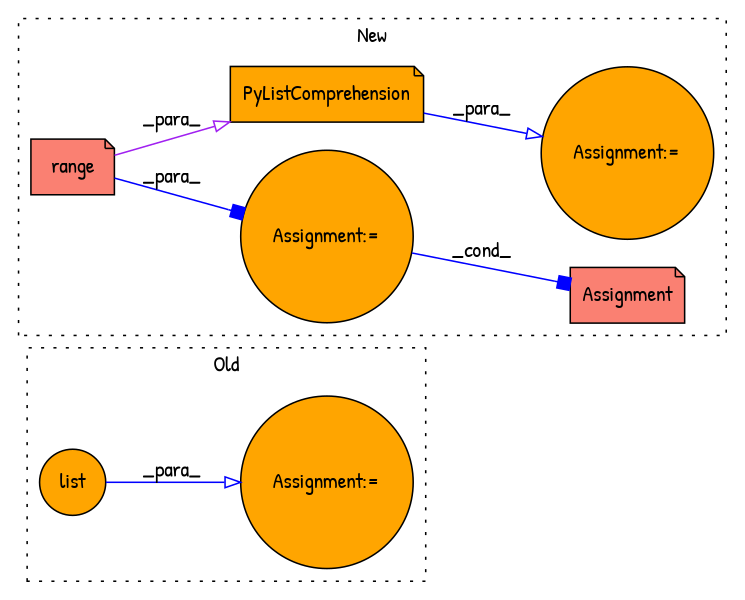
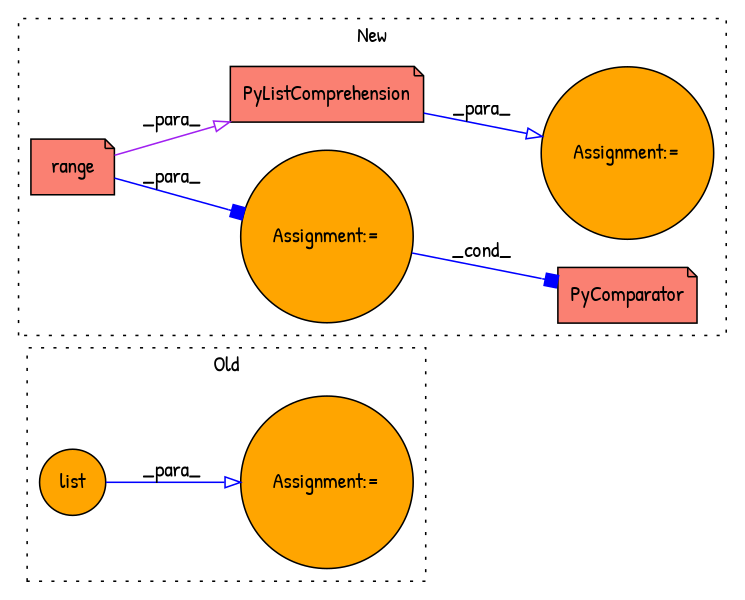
(327, 94) -> (327, 94)
(627, 295) -> (627, 295)
